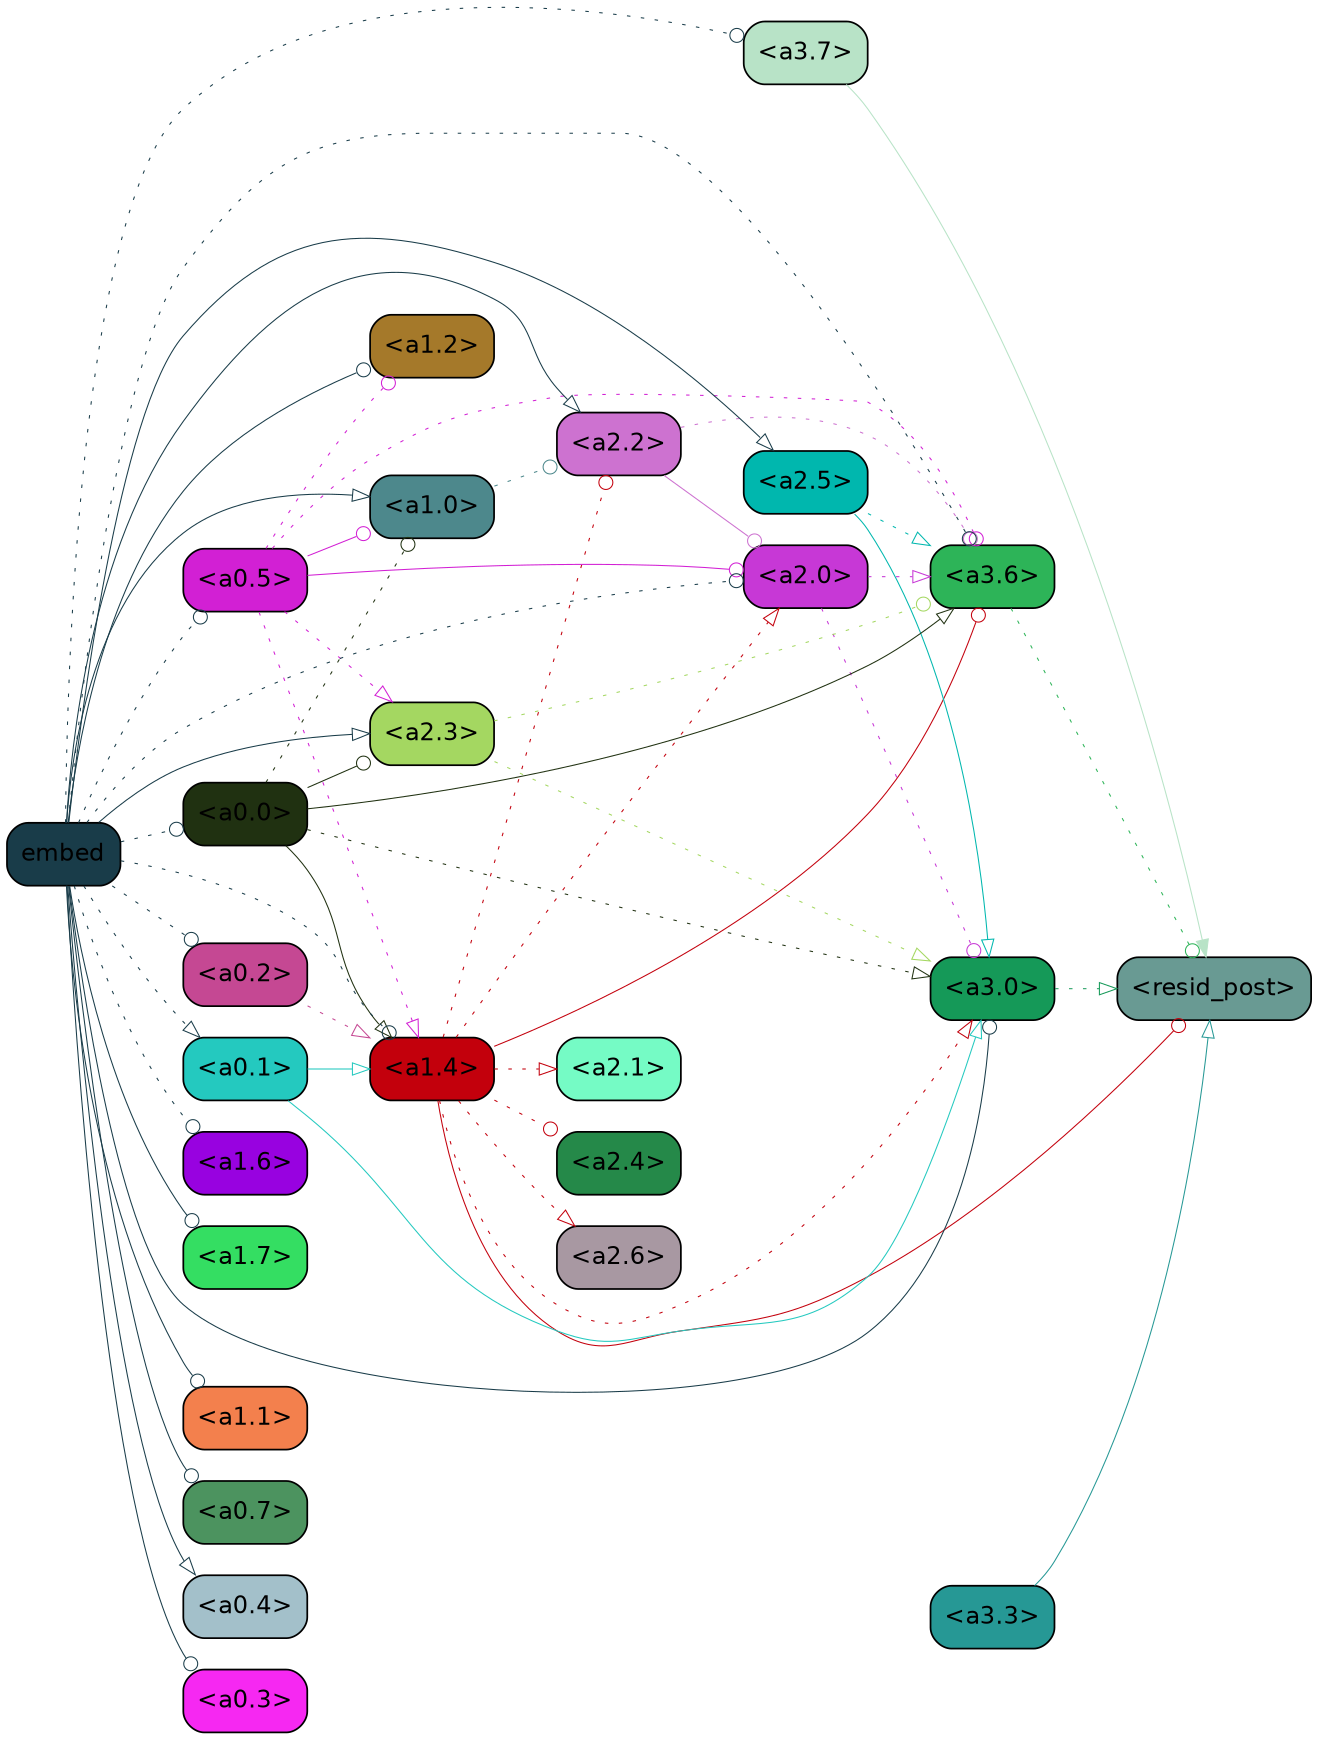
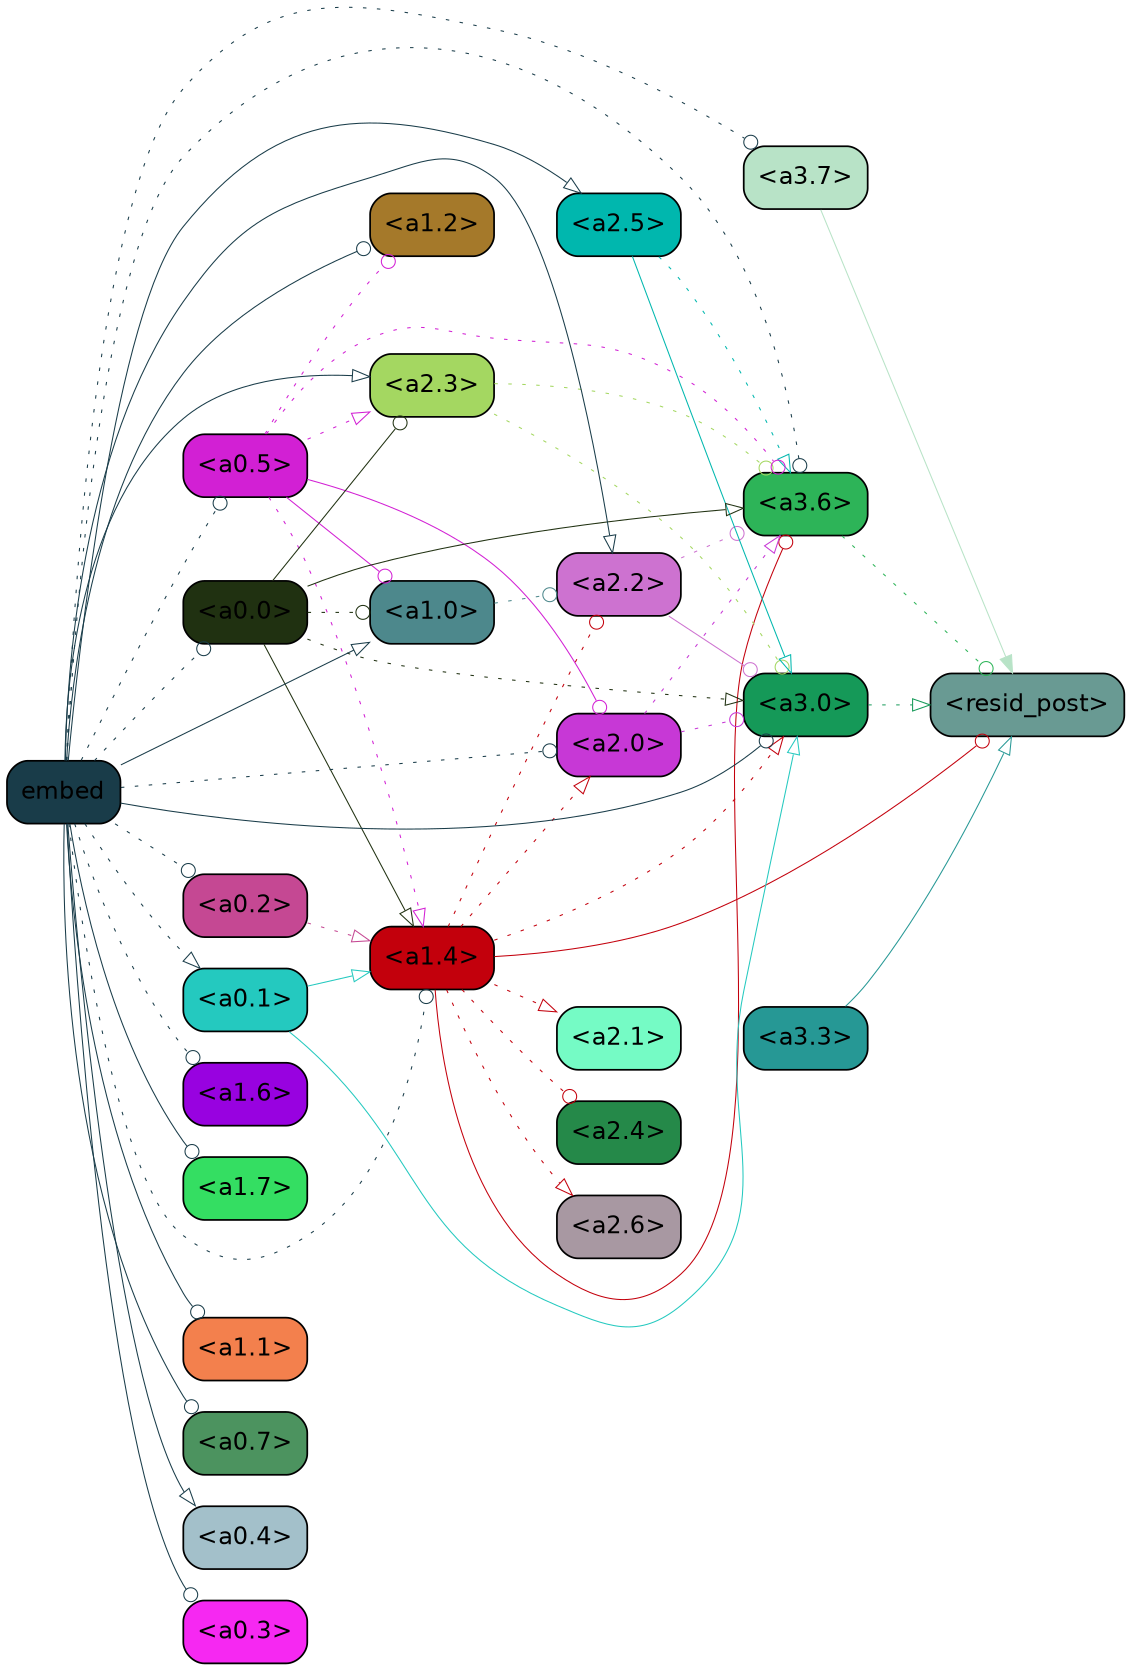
(706, 506) -> (712, 645)
(704, 857) -> (641, 504)
